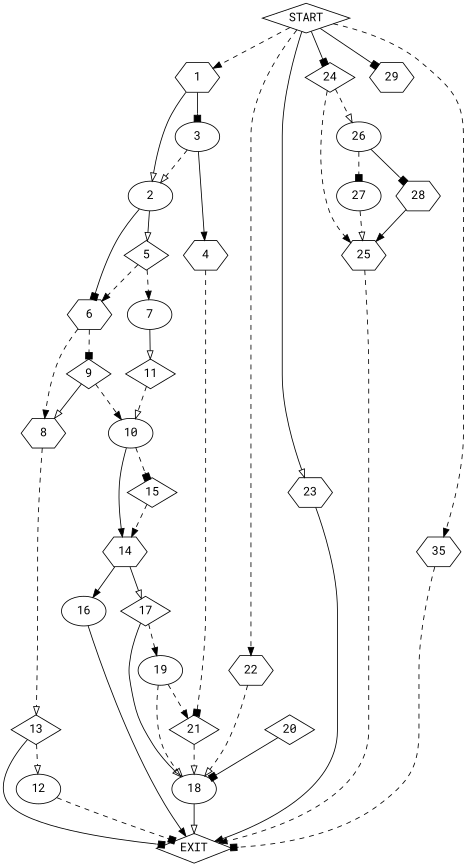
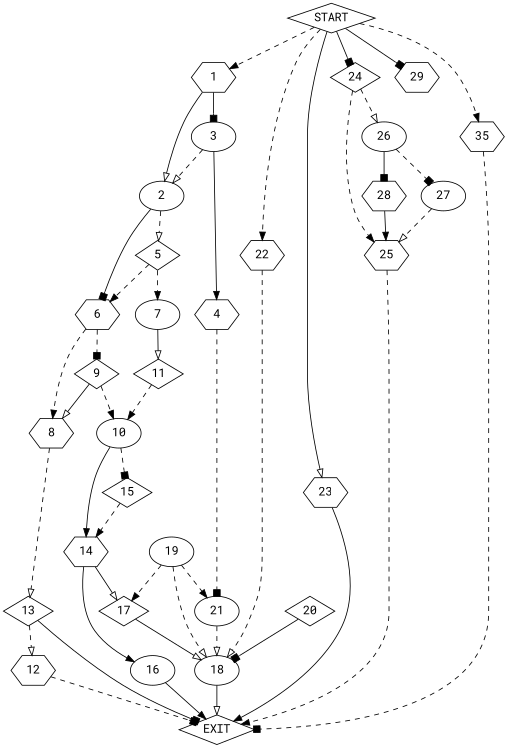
(149, 222) -> (160, 222)
(142, 399) -> (142, 399)
(152, 636) -> (149, 580)
(194, 730) -> (217, 611)
(38, 789) -> (33, 670)
